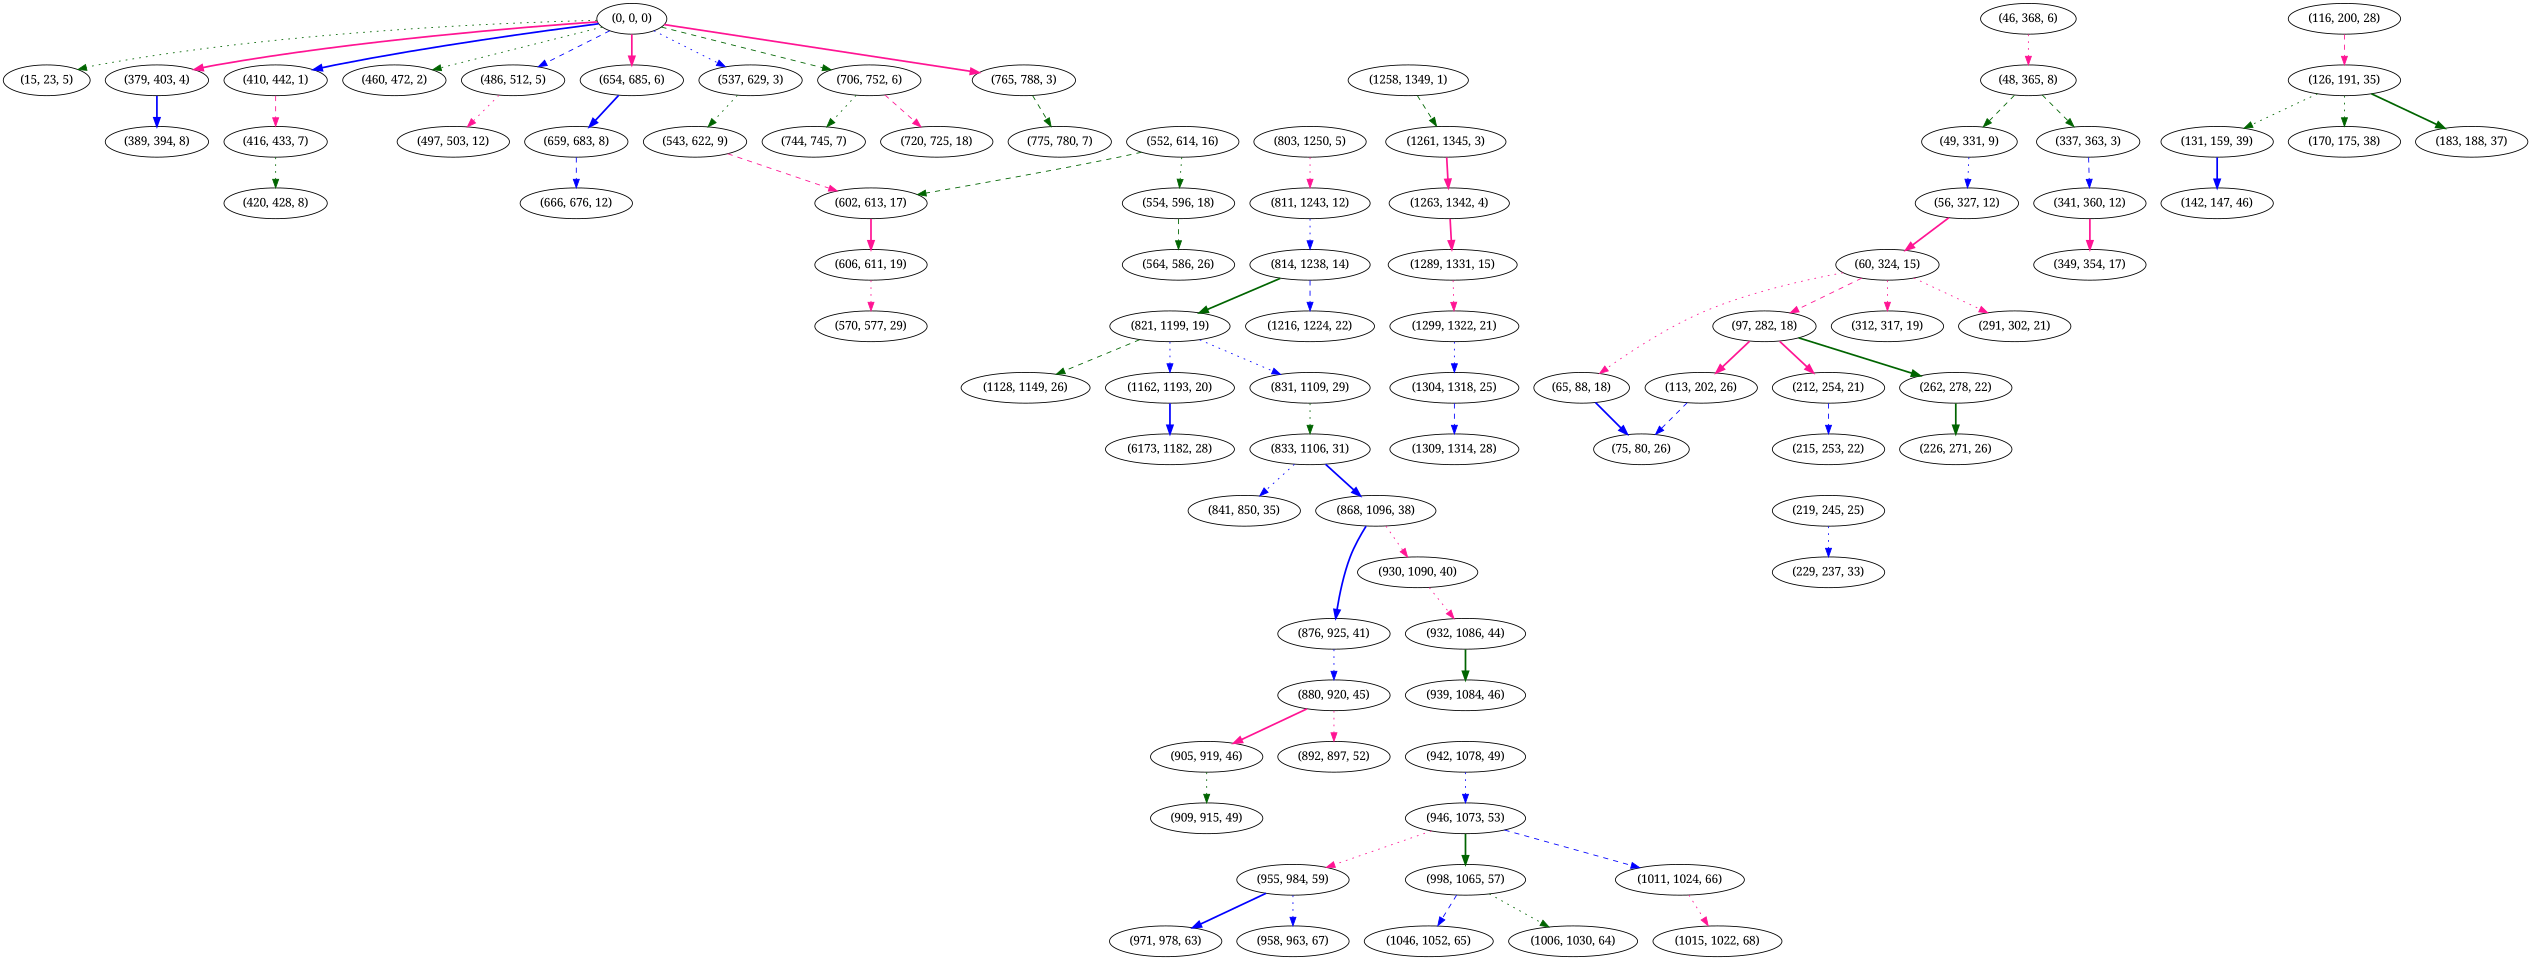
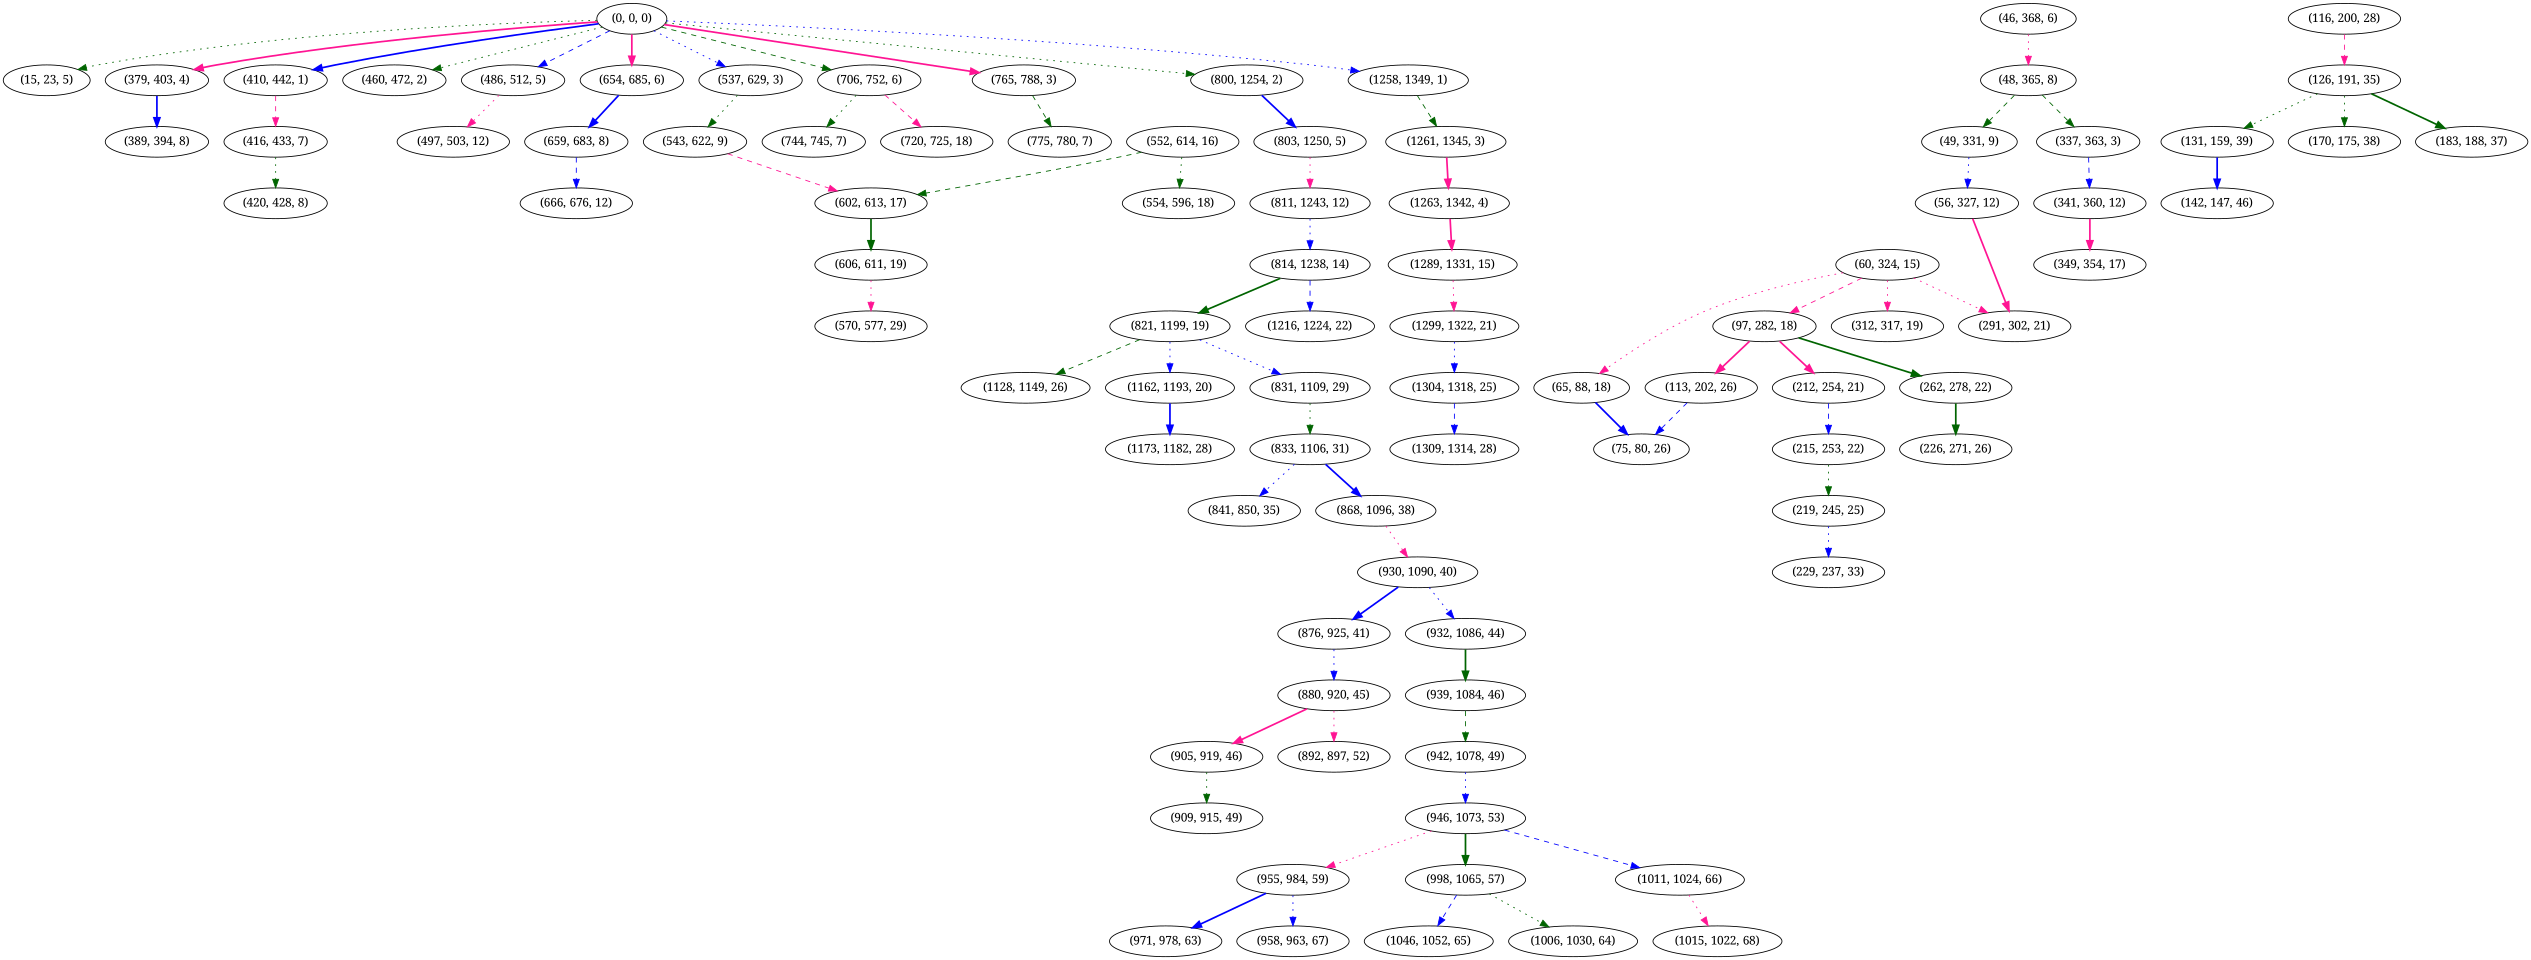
none -> (1009, 39)
none -> (1247, 80)
(871, 230) -> (871, 230)
(1931, 231) -> (1989, 261)
(1178, 265) -> none
(1170, 449) -> (1170, 449)
none -> (1829, 476)
(1347, 566) -> (1379, 601)
(1439, 600) -> (1439, 600)
none -> (1465, 722)
